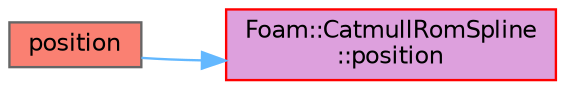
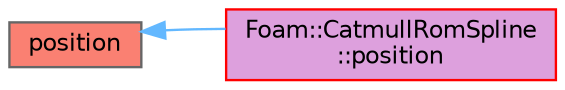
(172, 59) -> (195, 29)
